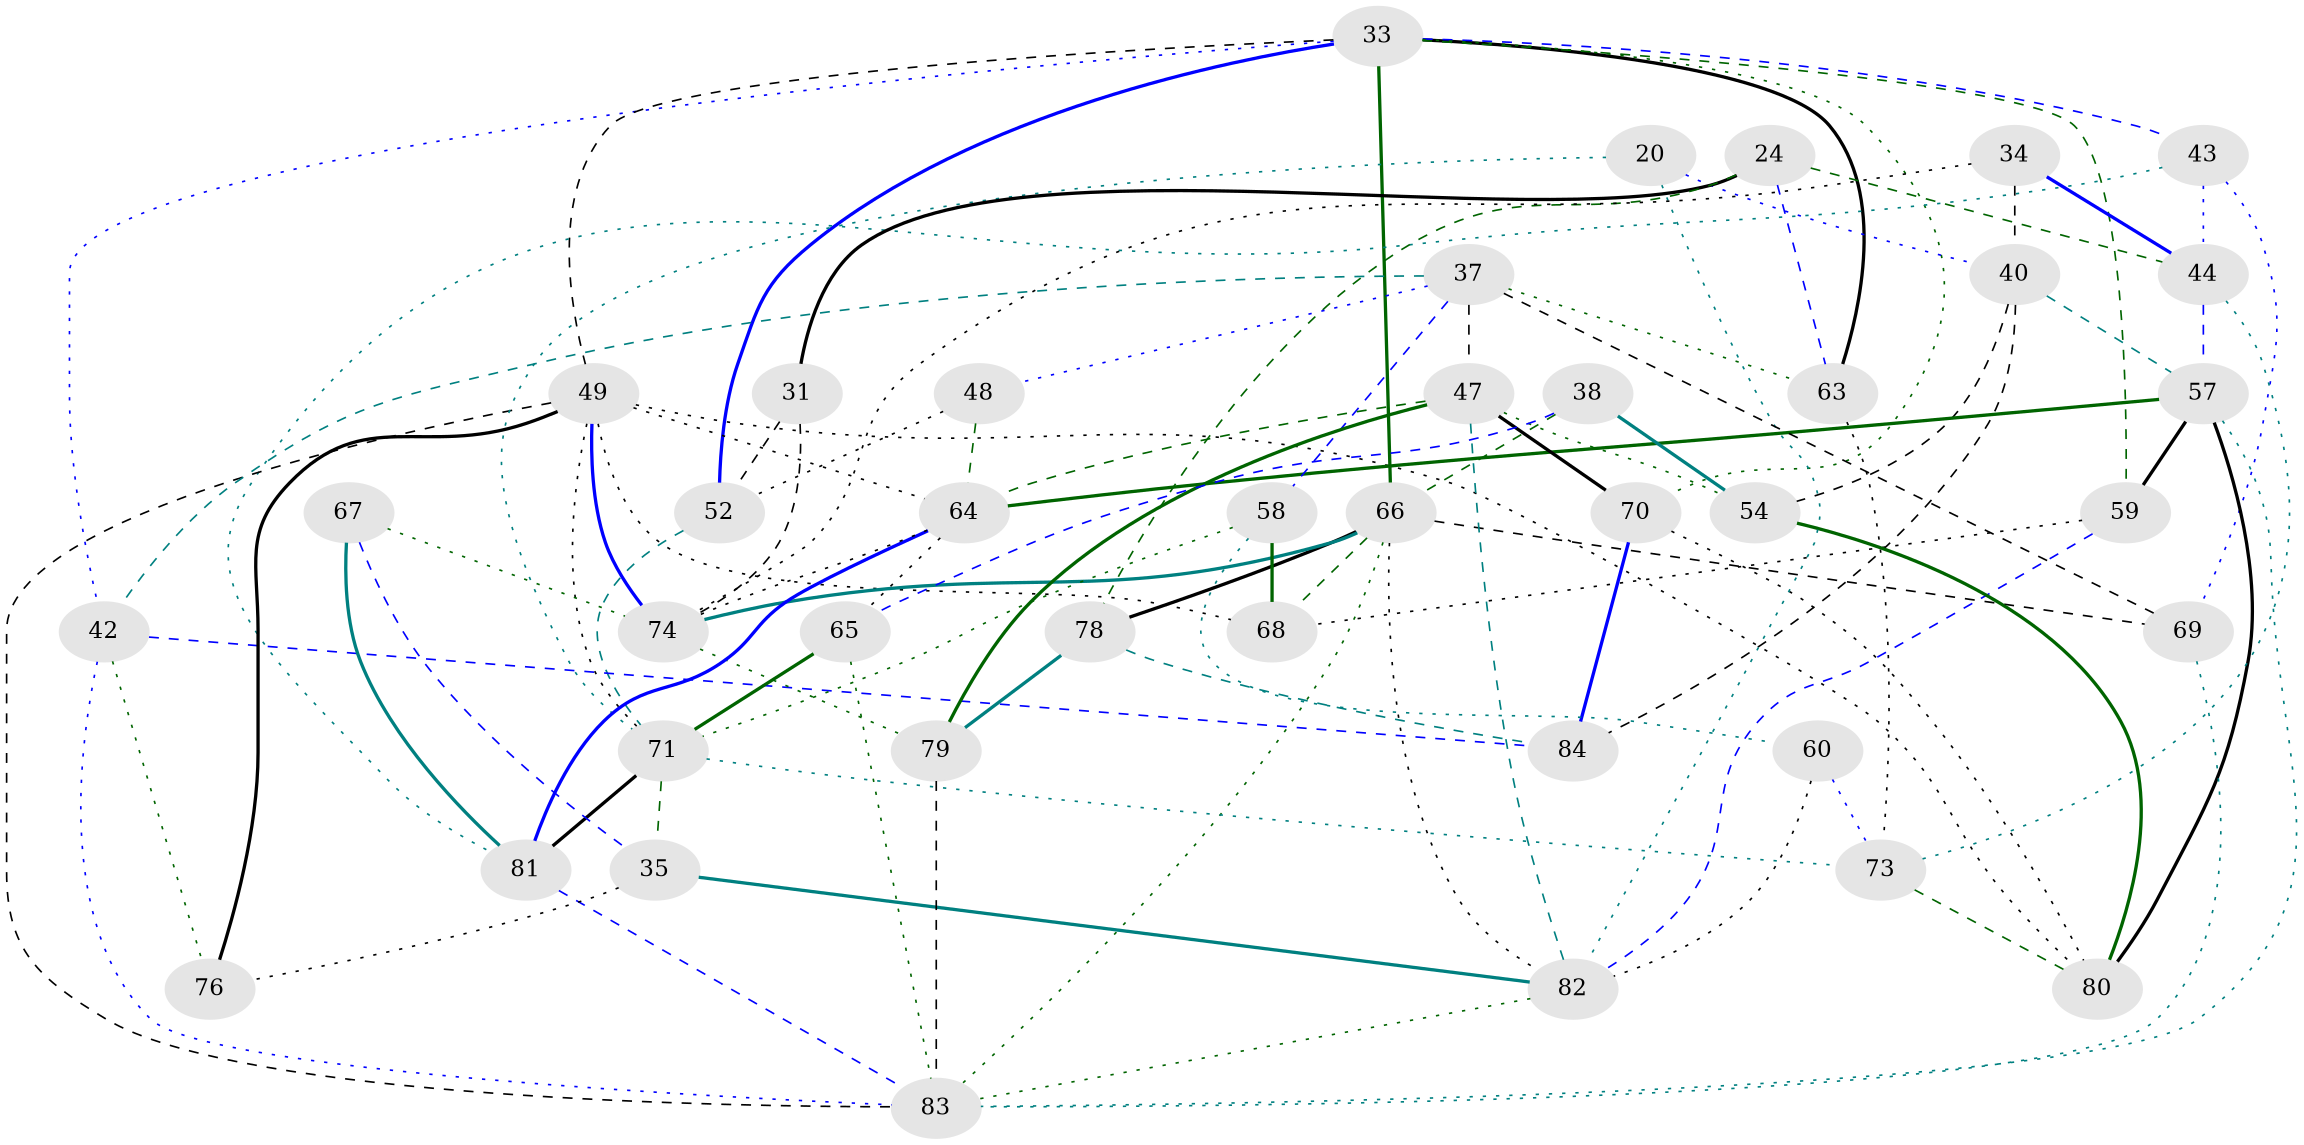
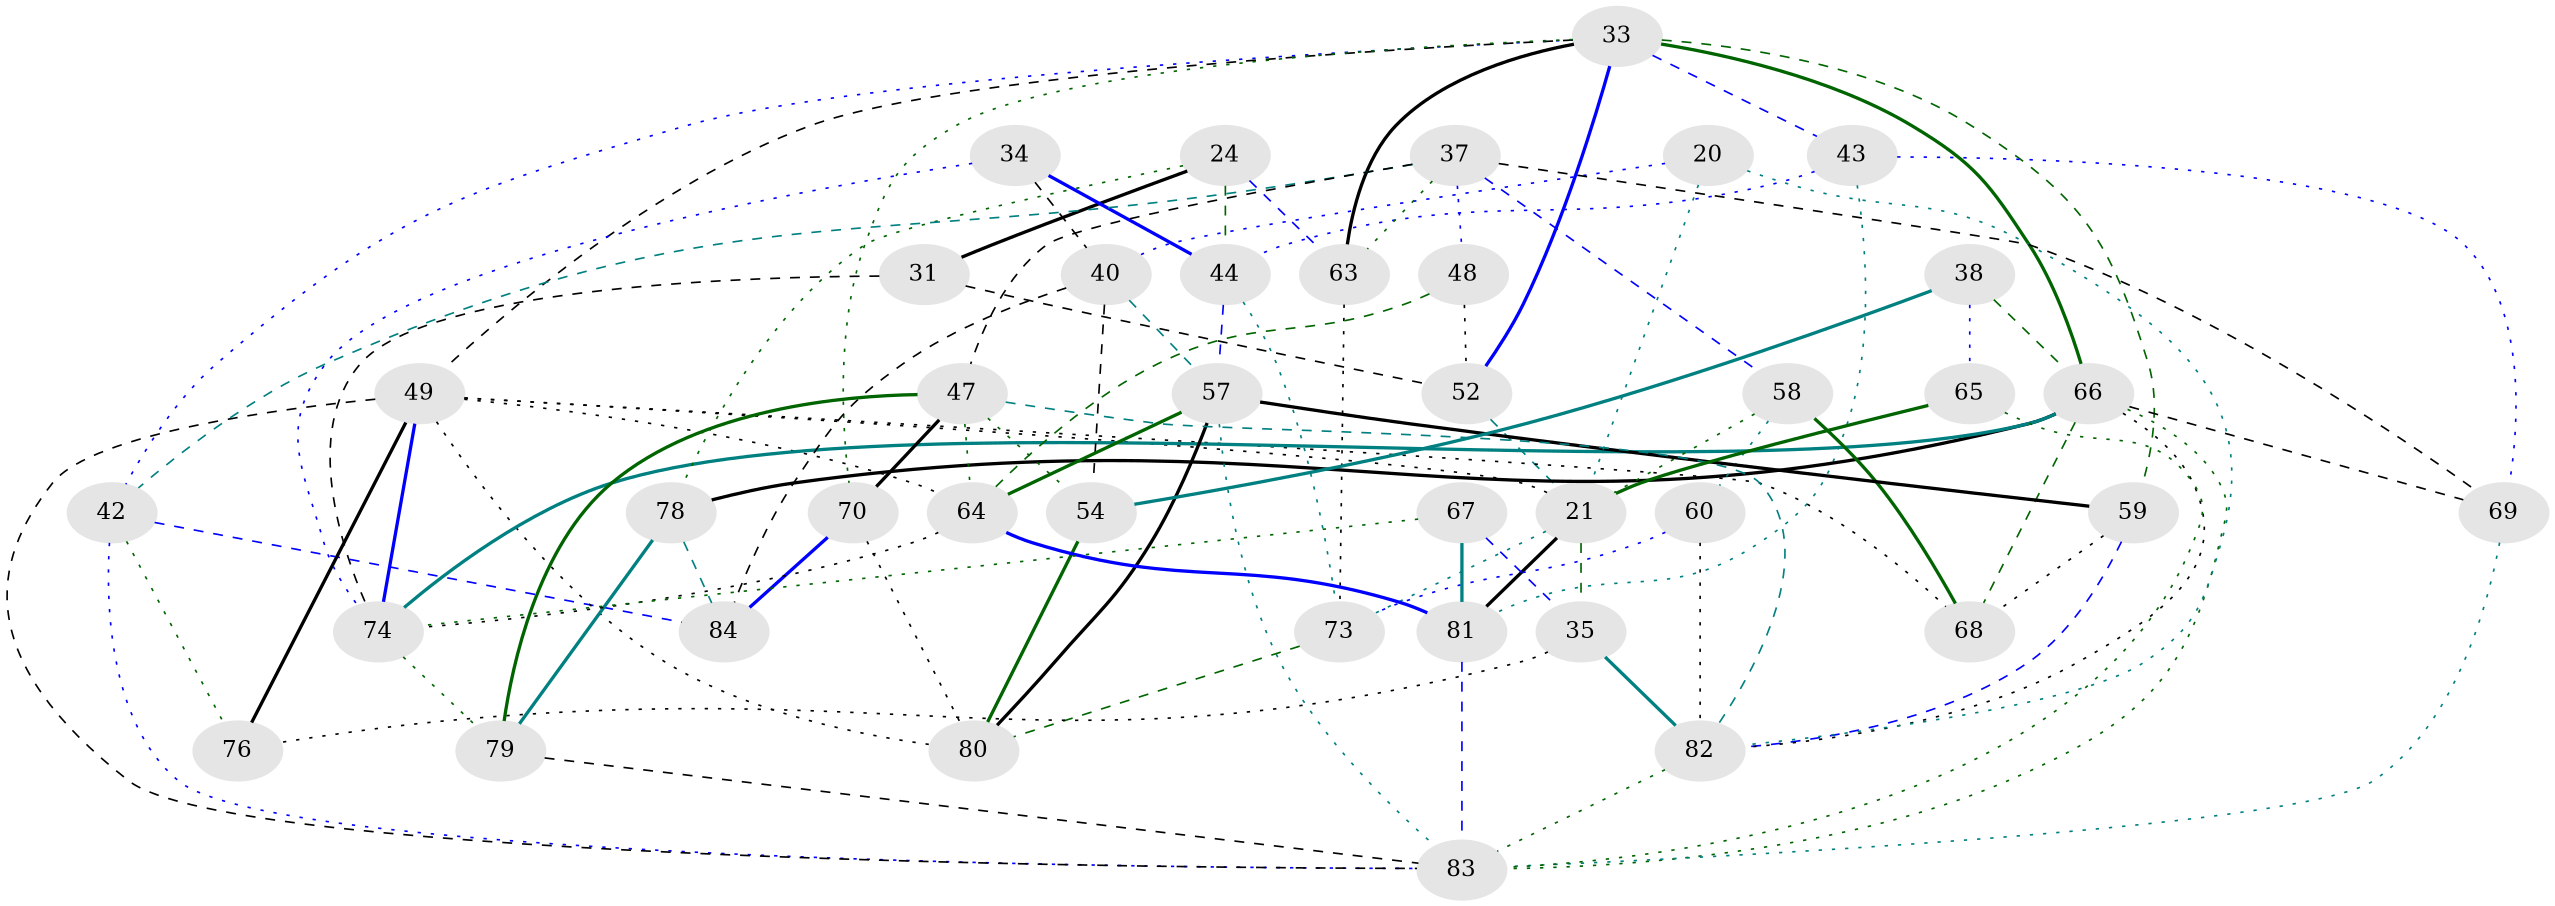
(1257, 215) -> (511, 265)
(1307, 325) -> (849, 257)
(1179, 445) -> (967, 455)
(1140, 504) -> (1970, 334)
(905, 572) -> none
(663, 751) -> (1581, 513)
